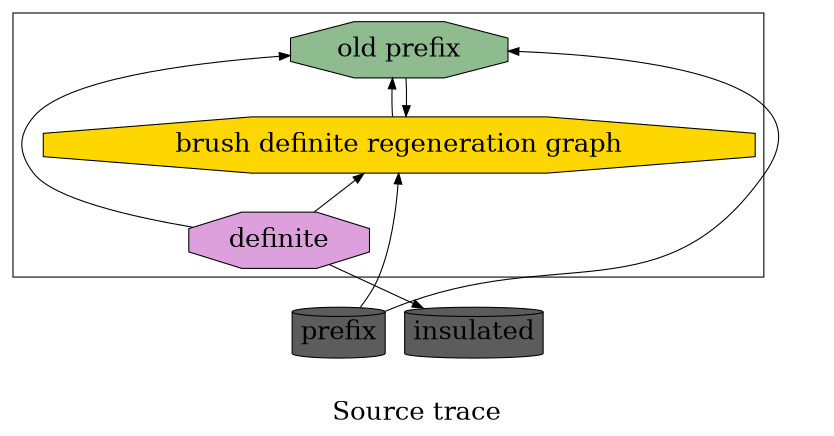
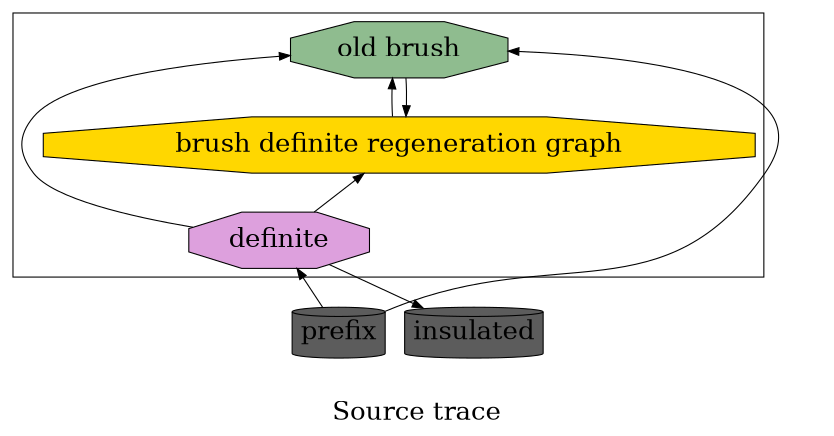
(399, 50) -> (399, 50)
(388, 249) -> (313, 293)
